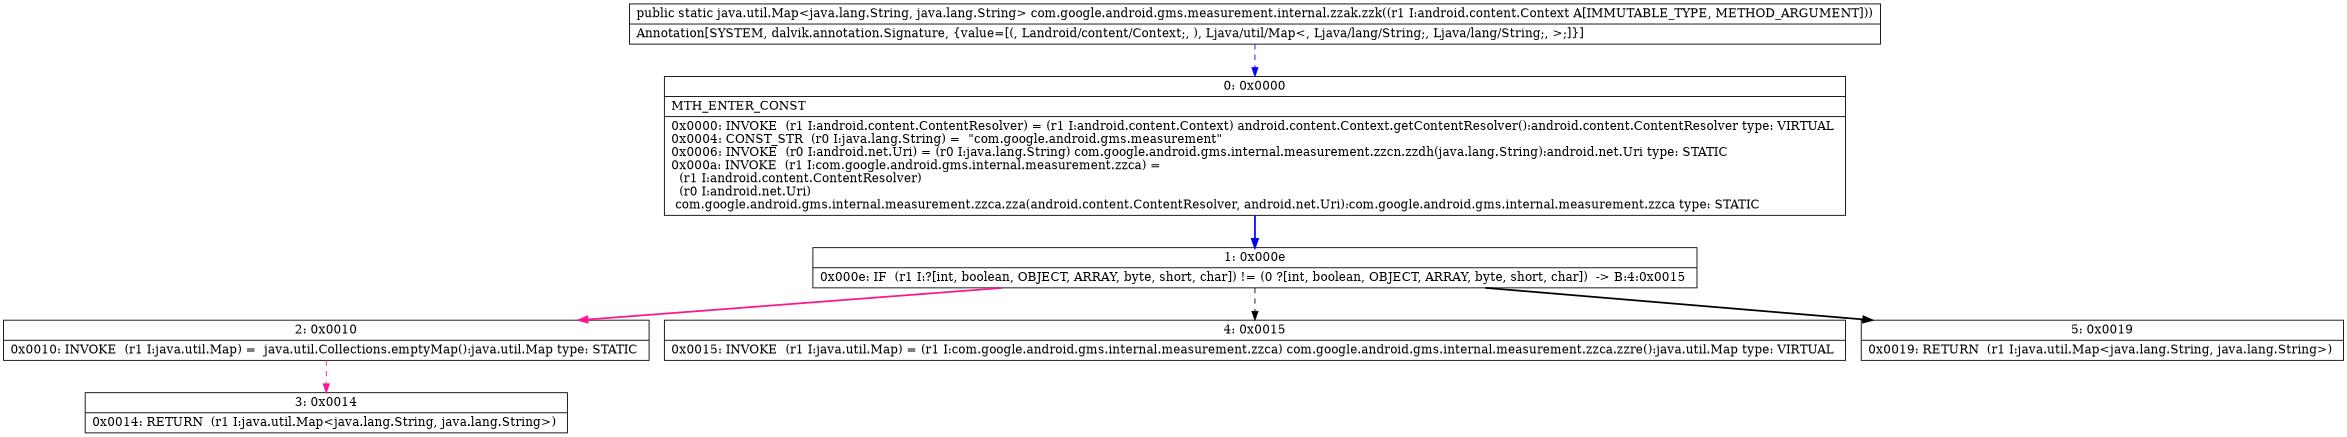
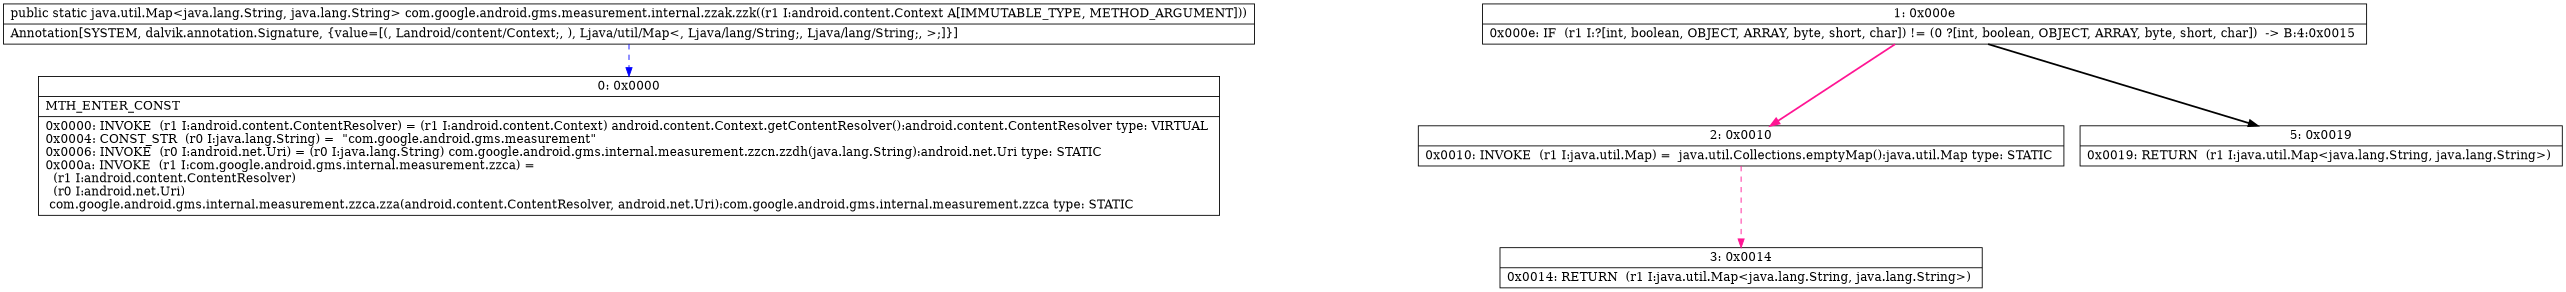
(1255, 227) -> none
(1255, 340) -> none
